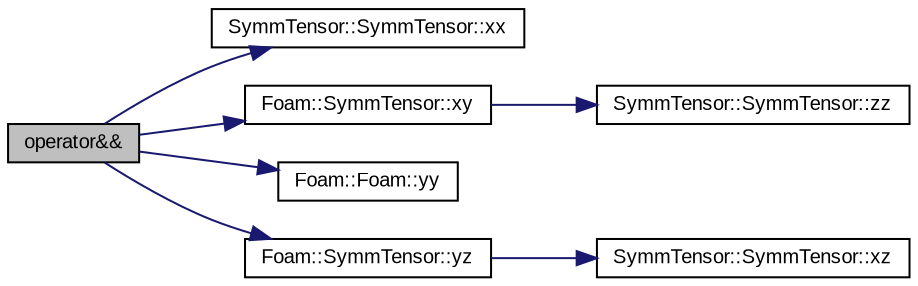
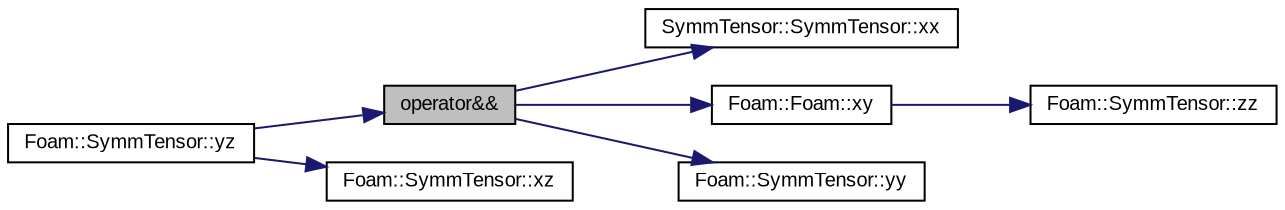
(368, 105) -> (802, 105)
(753, 105) -> (1154, 105)
(368, 182) -> (802, 182)
(175, 203) -> (309, 122)
(753, 258) -> (450, 182)
